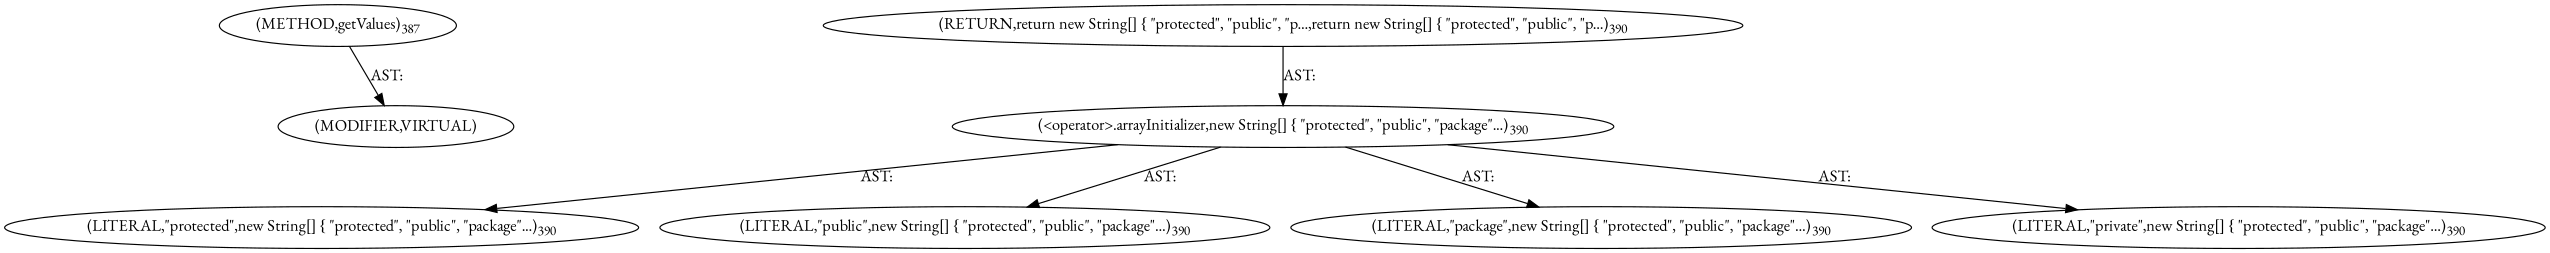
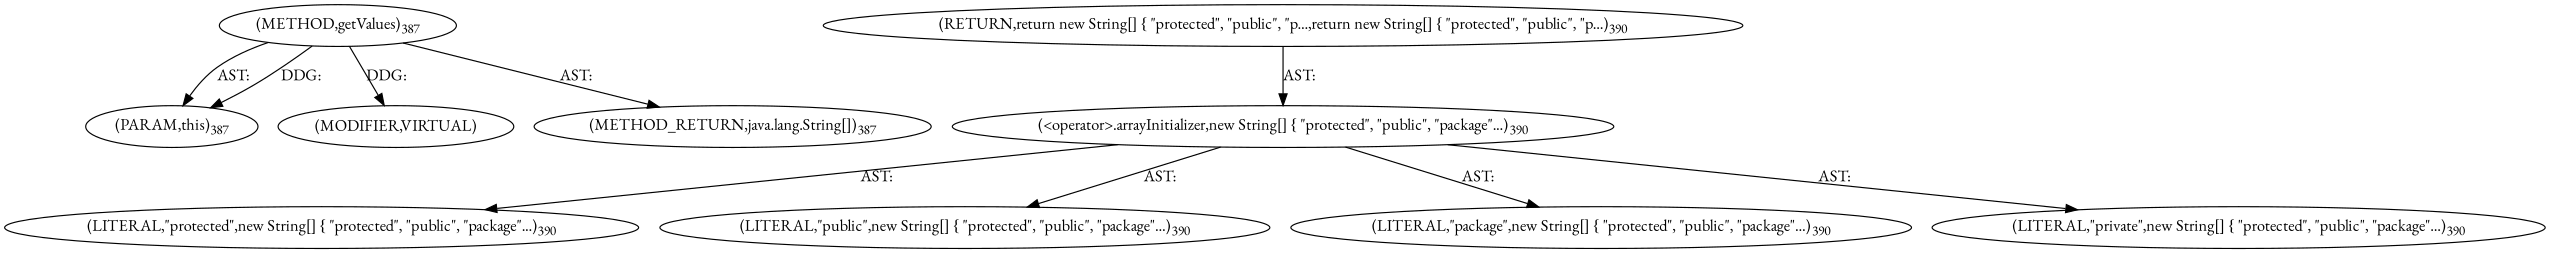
(389, 76) -> (389, 76)
none -> (172, 127)
none -> (733, 127)
